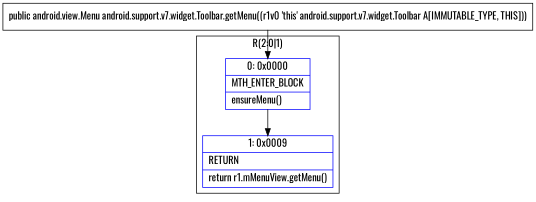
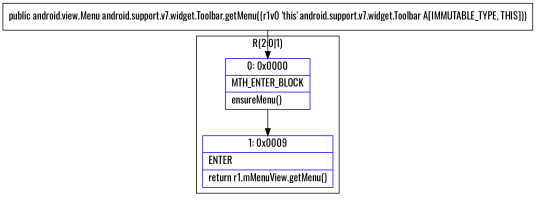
(224, 161) -> (221, 161)
